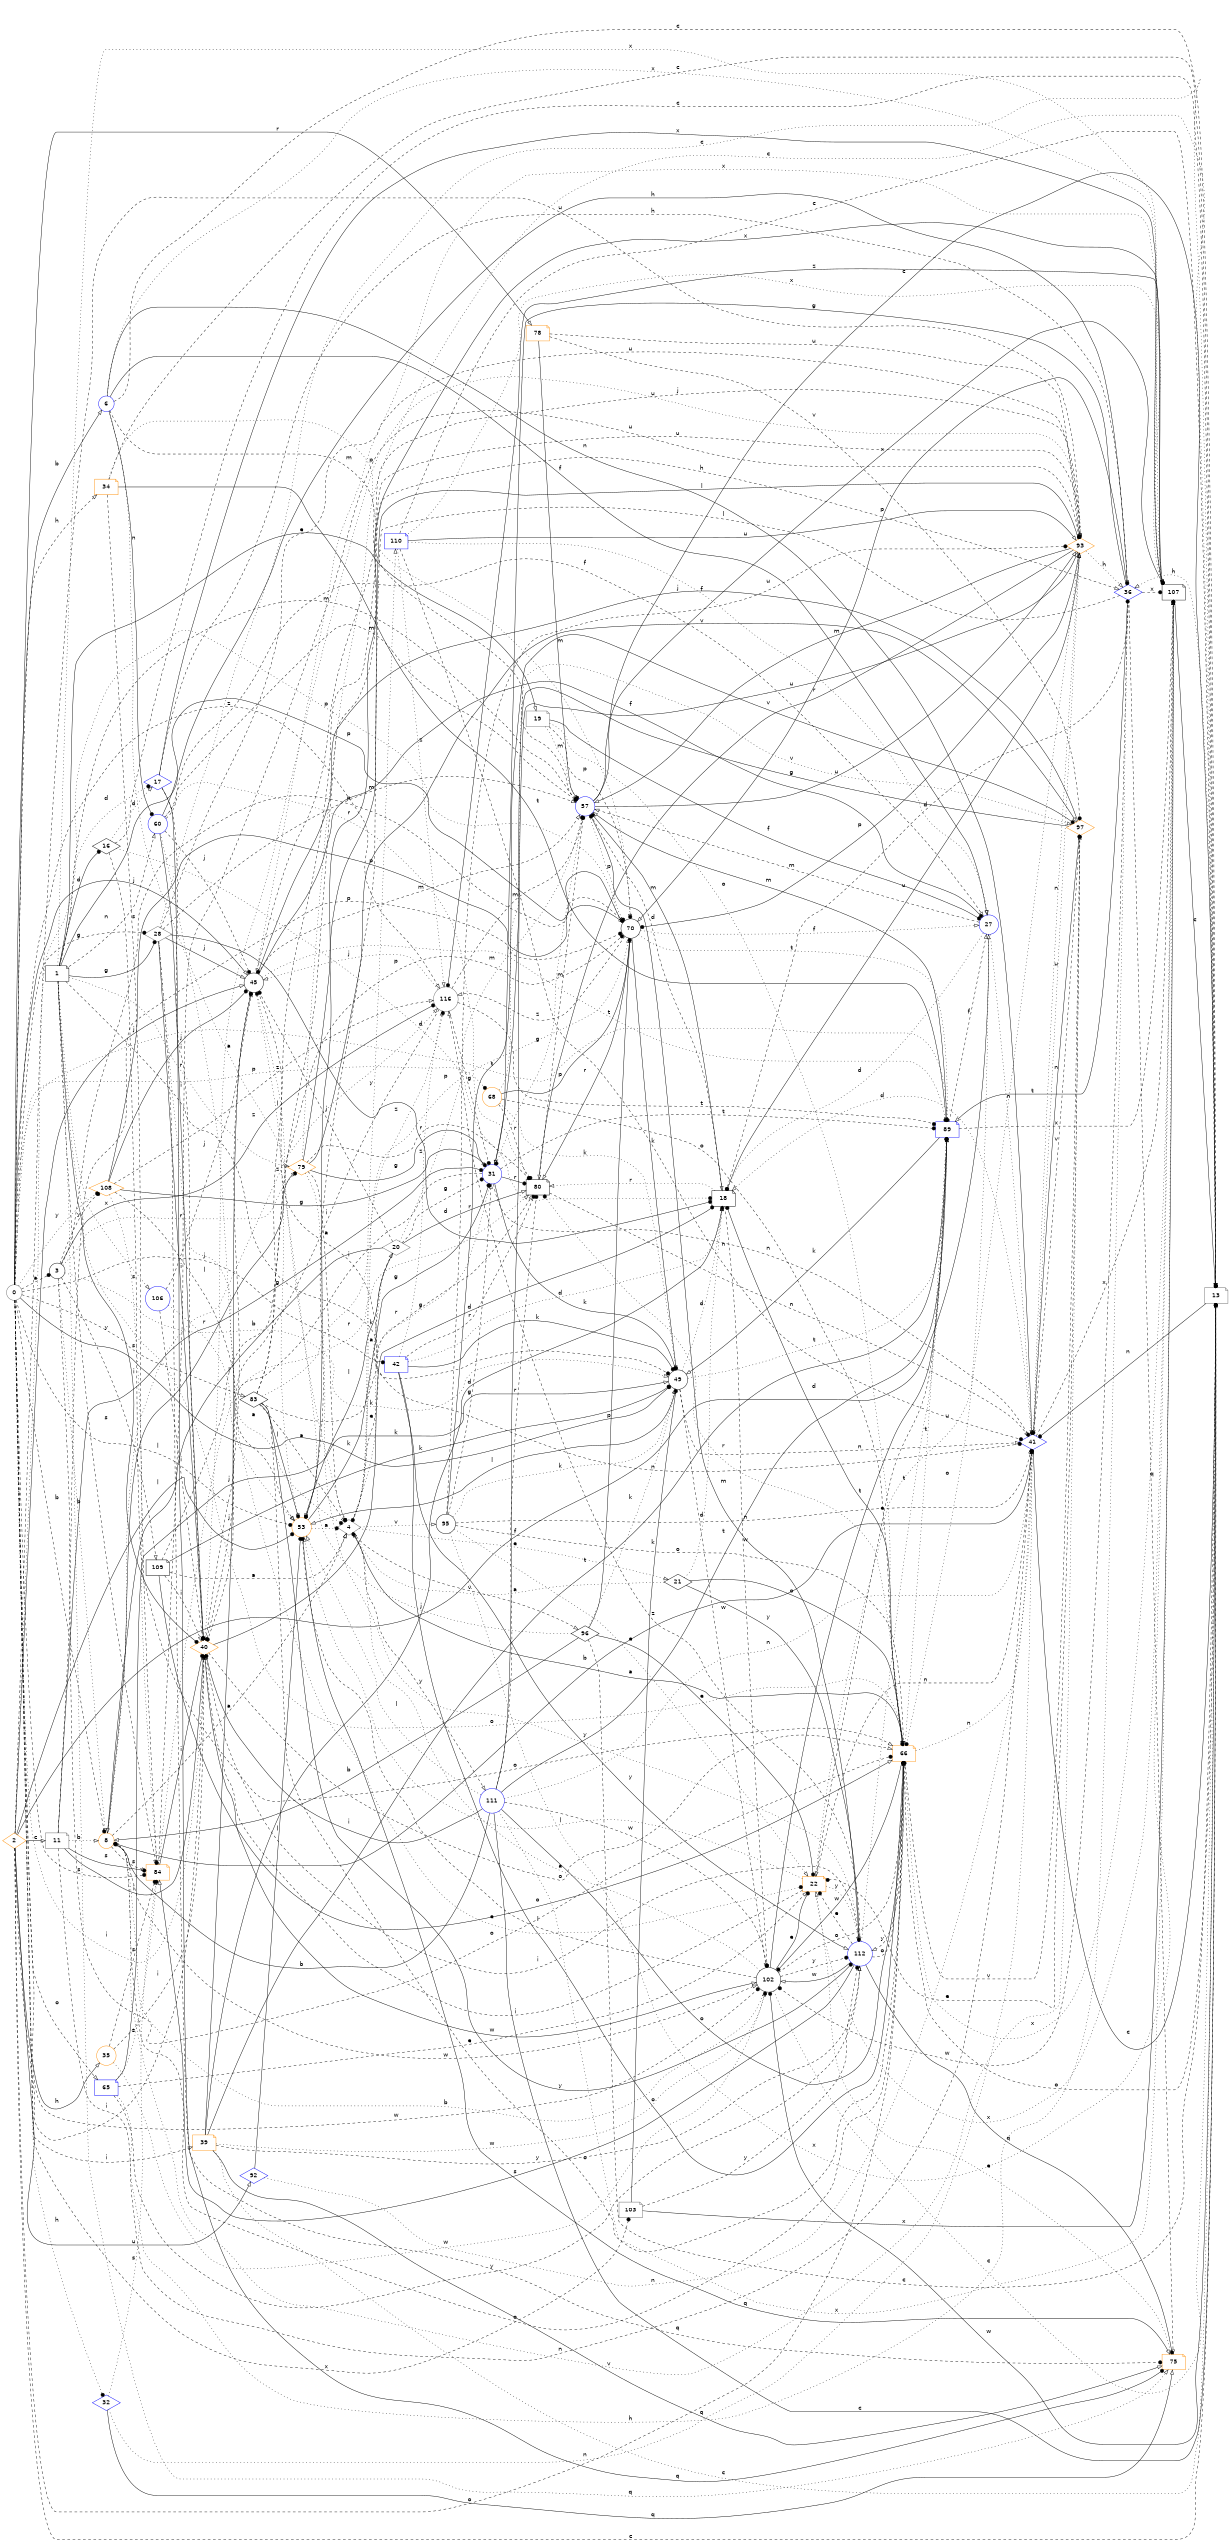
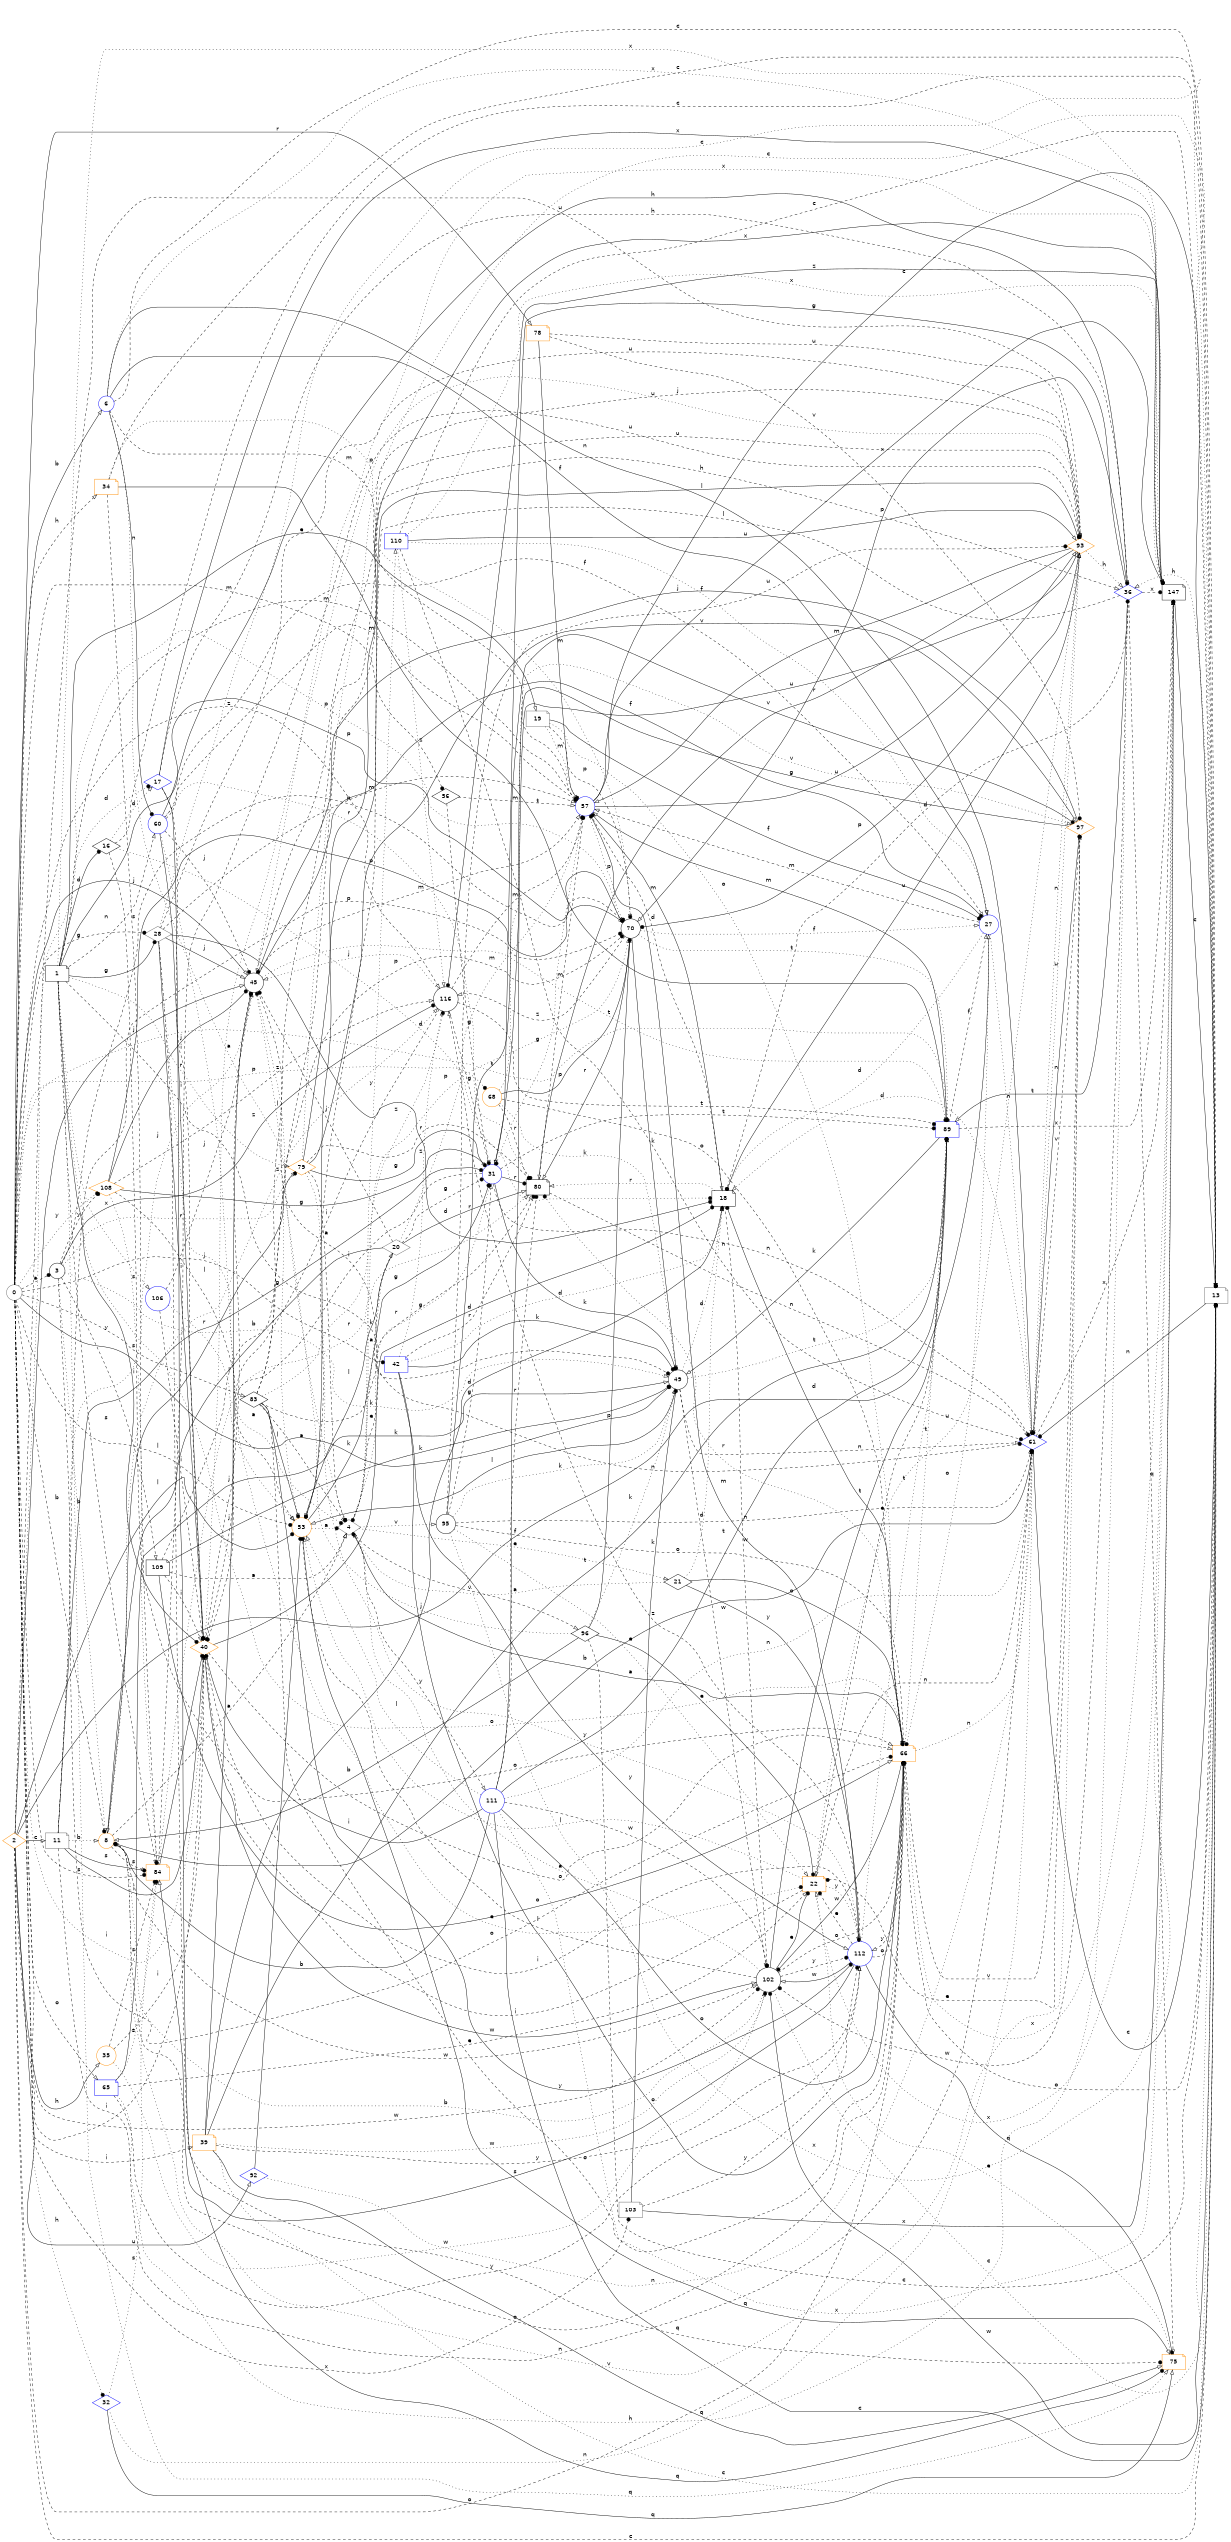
(1174, 592) -> (1174, 592)
none -> (446, 796)
(446, 999) -> (446, 999)
none -> (95, 1392)
(1033, 1442) -> (1033, 1442)
